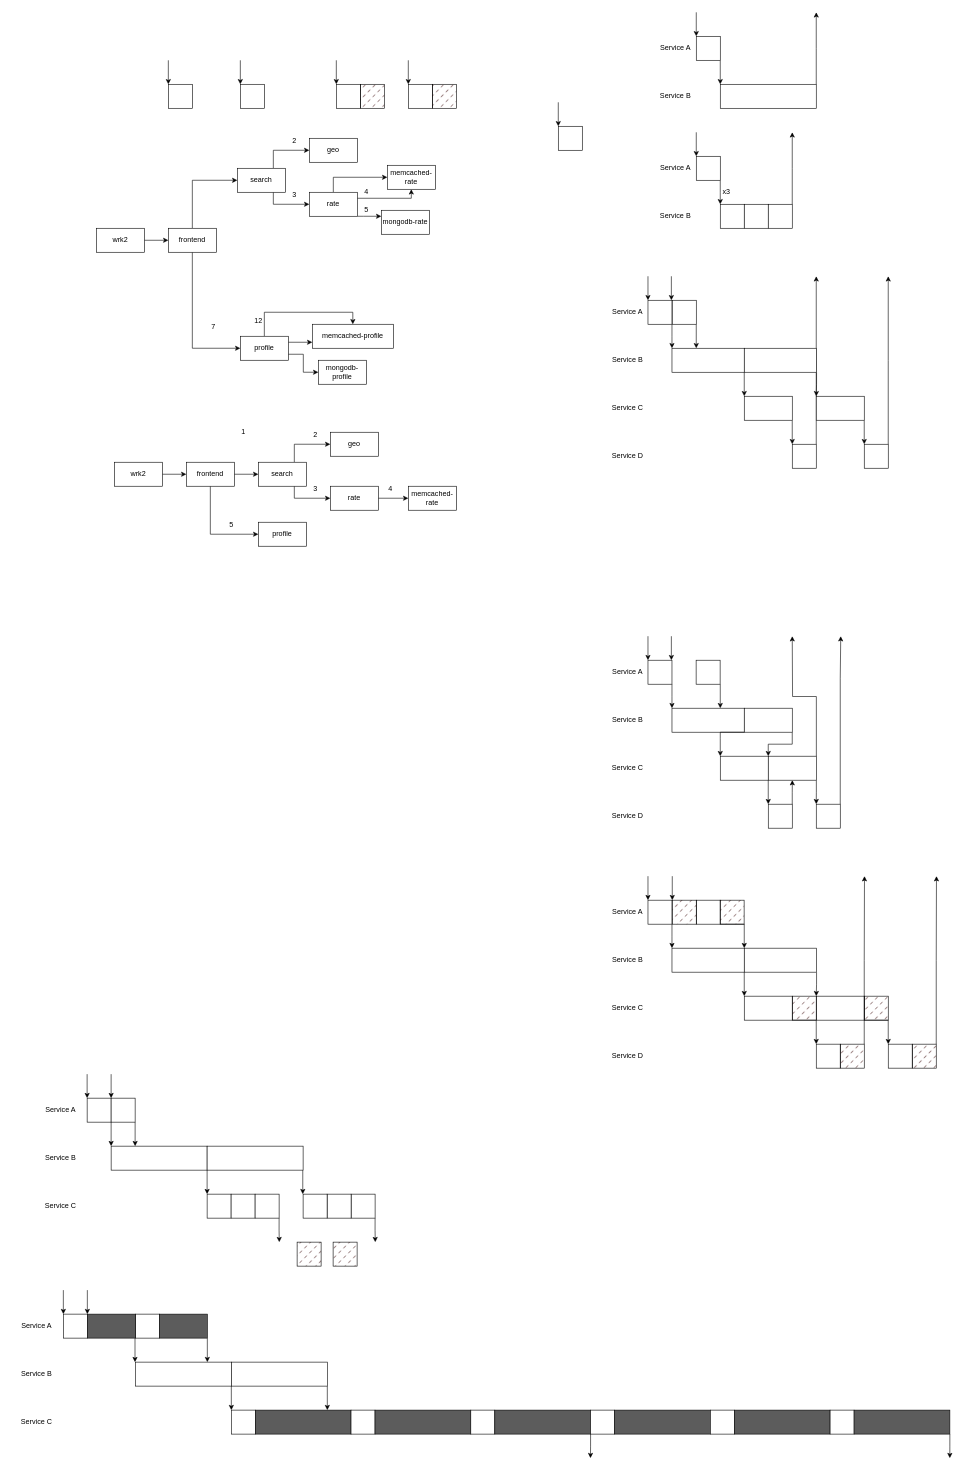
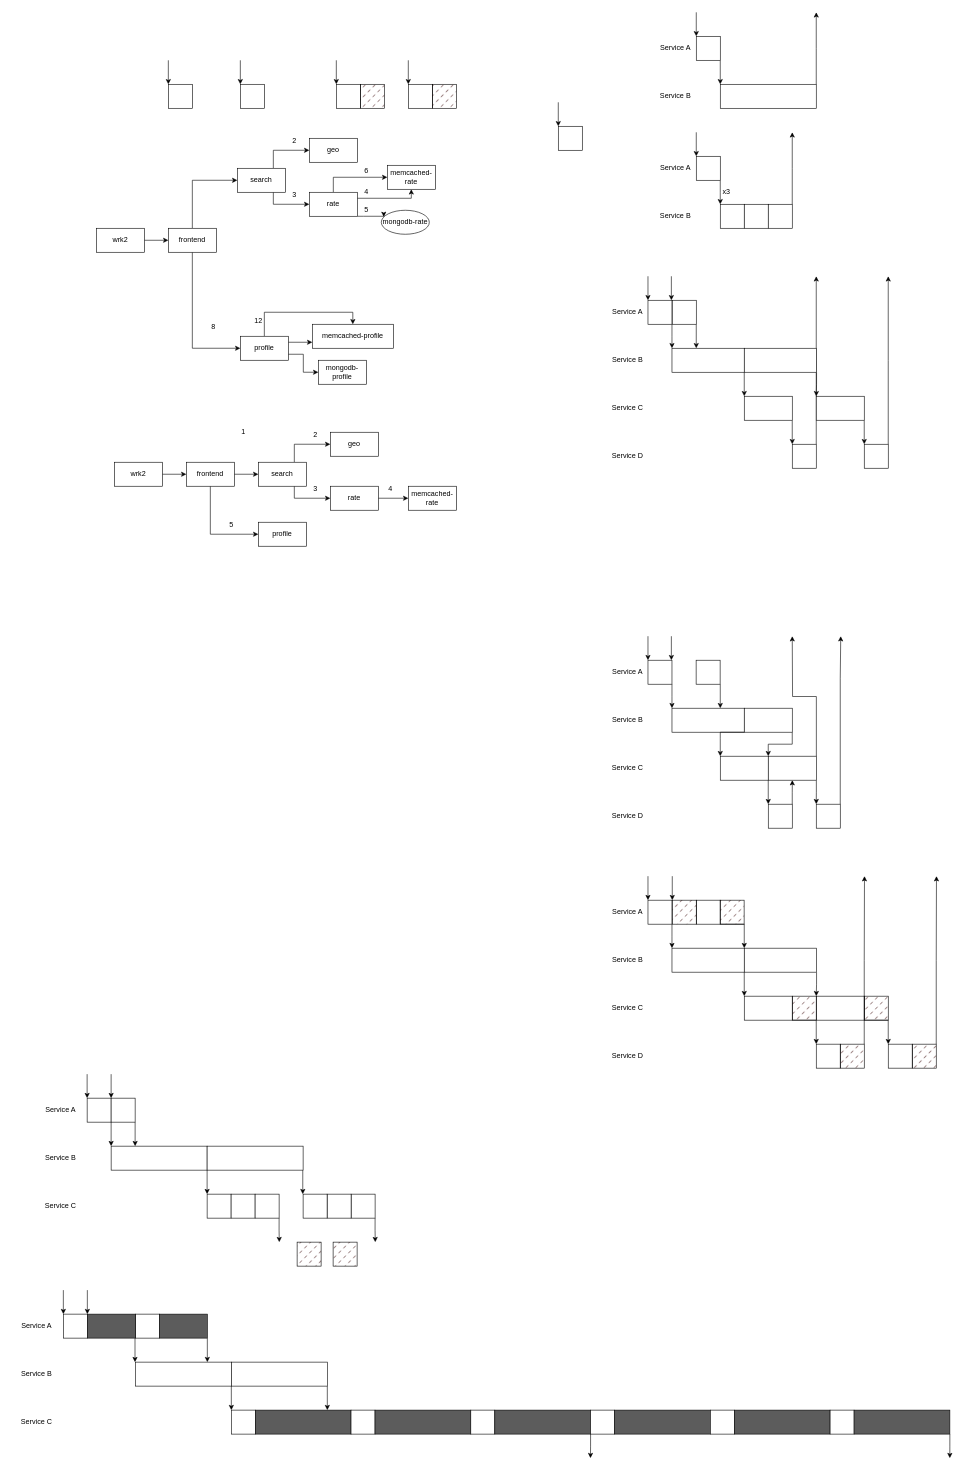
none -> (366, 171)
(405, 222) -> (405, 222)
(214, 327) -> (214, 327)
